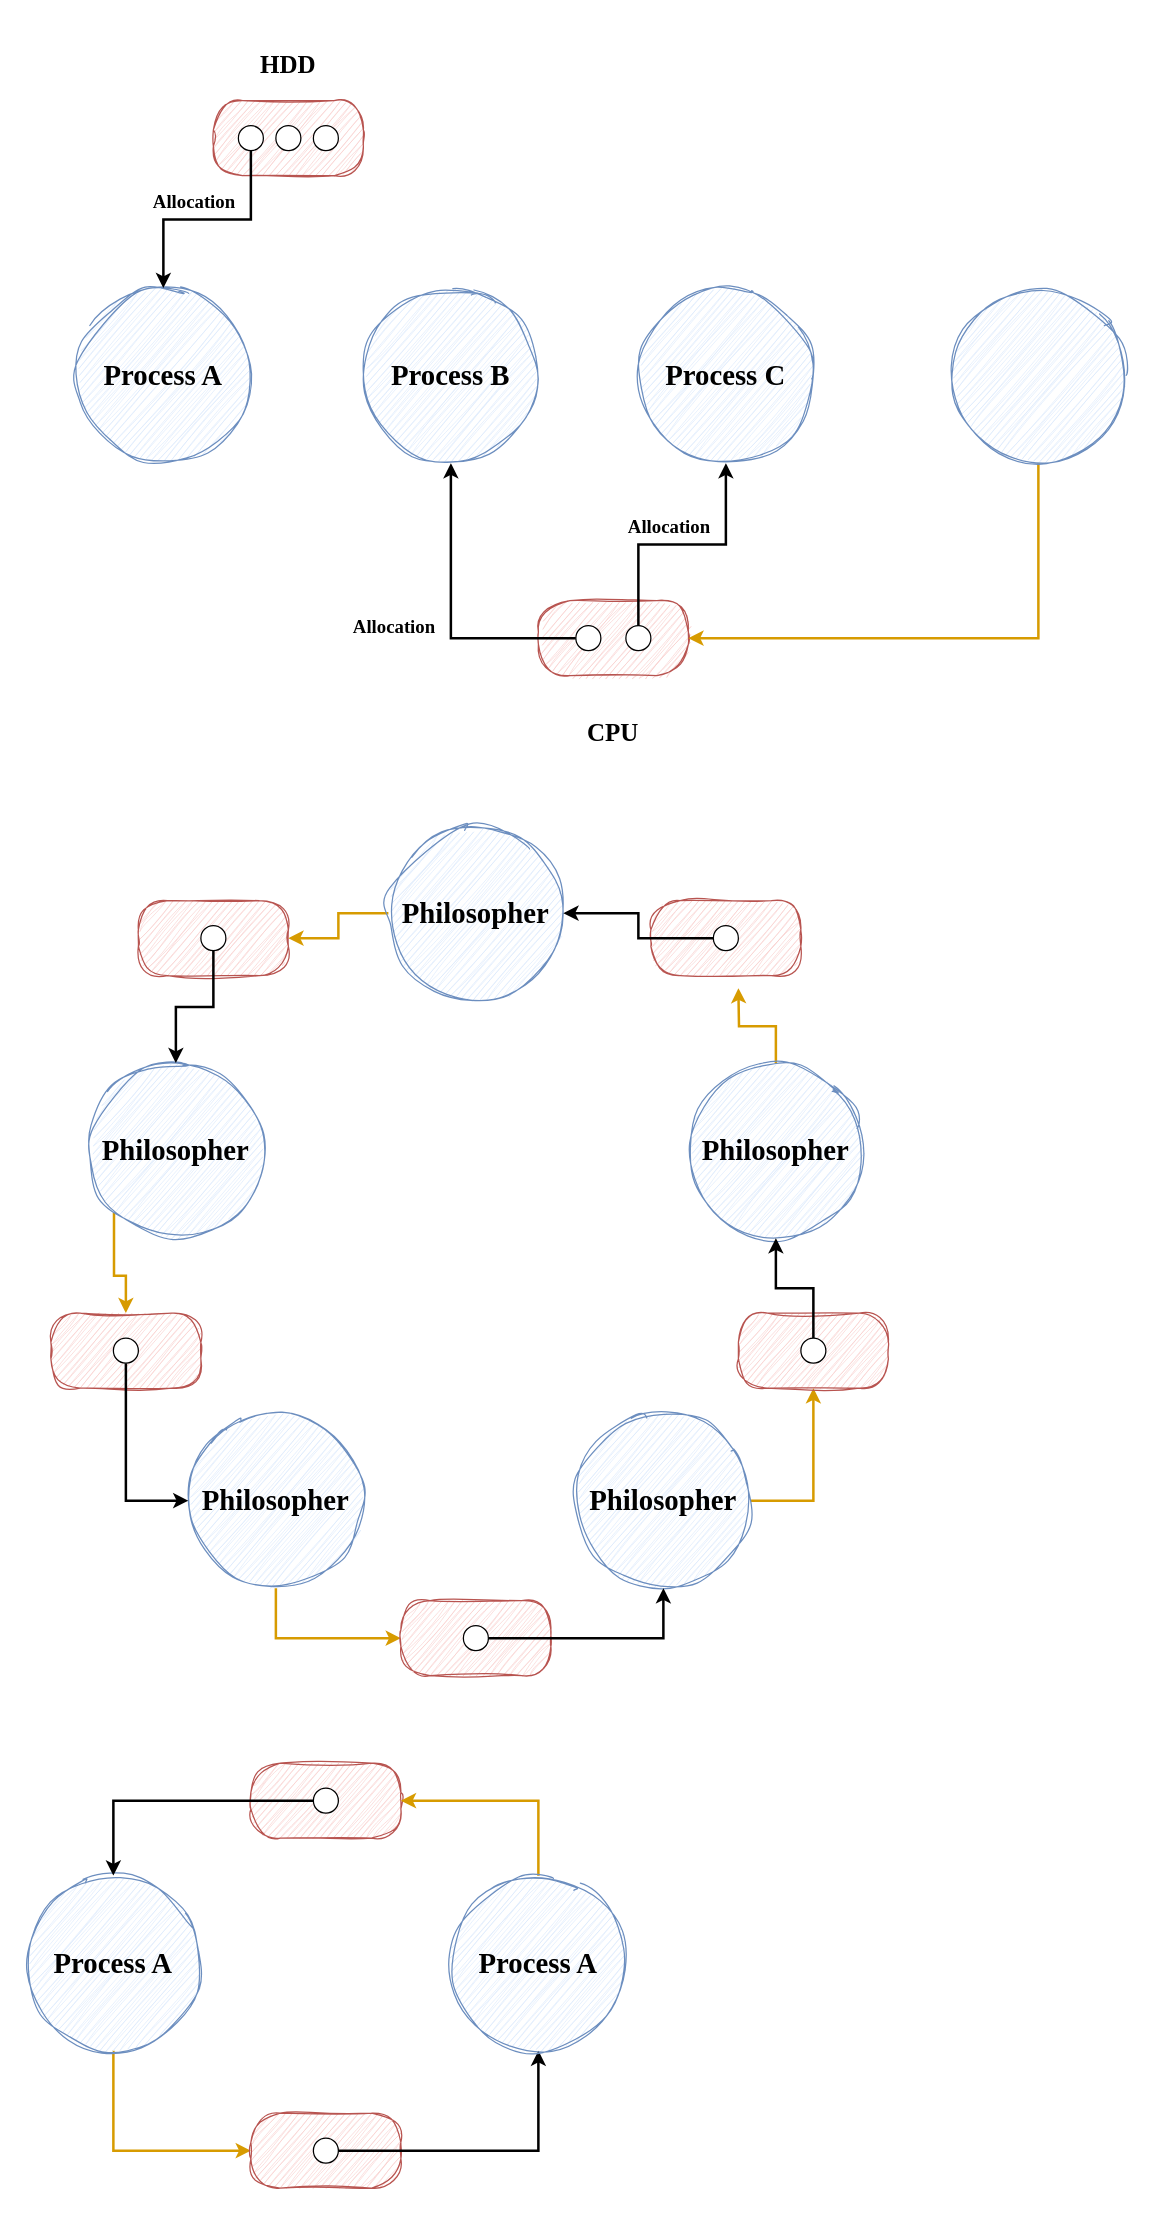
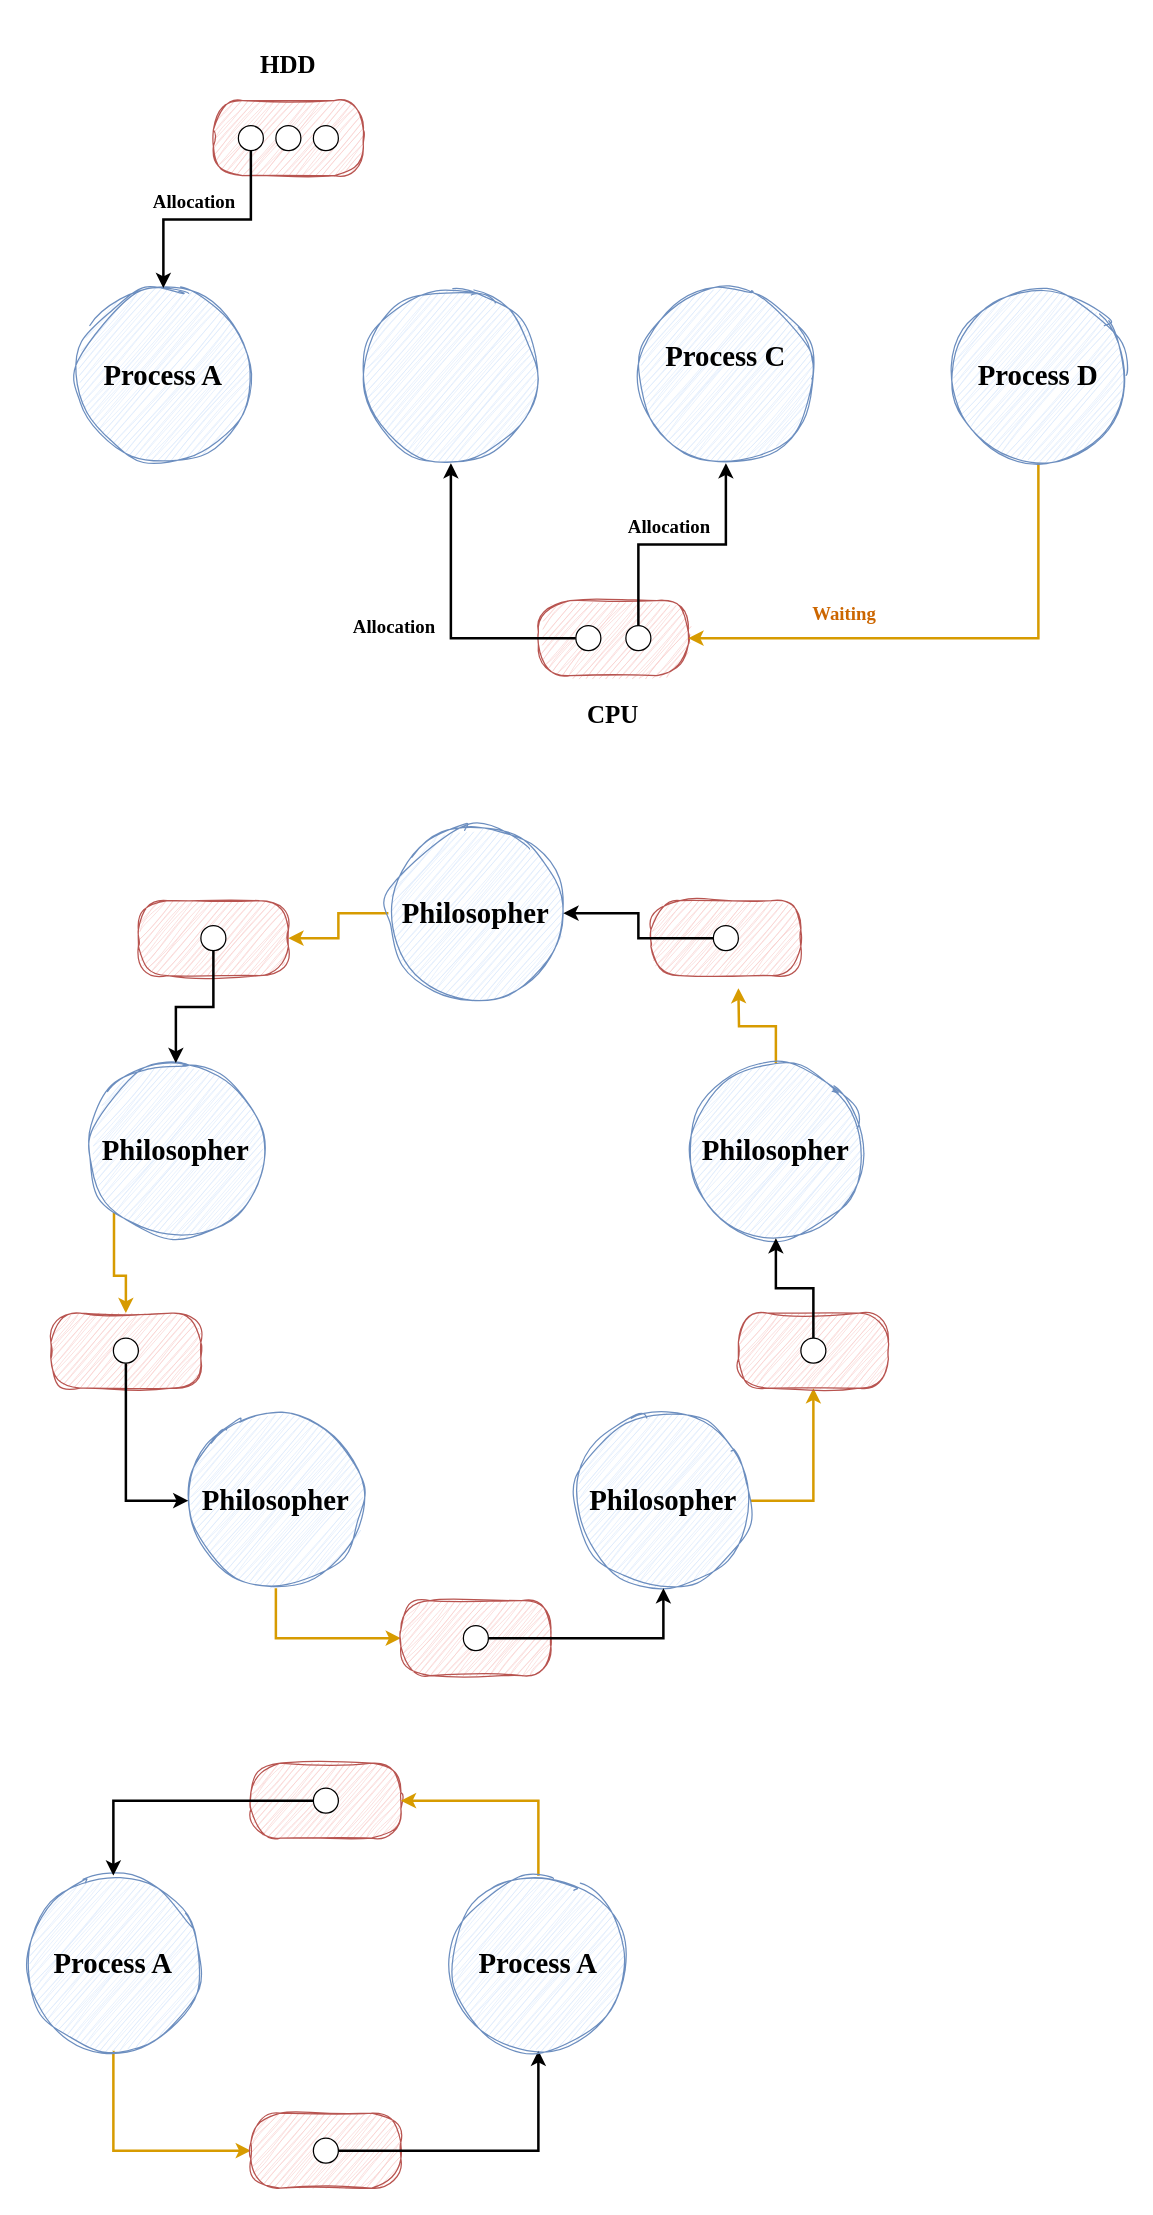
(451, 376) -> none
(726, 376) -> (726, 357)
none -> (1038, 376)
none -> (844, 613)
(613, 732) -> (613, 713)
